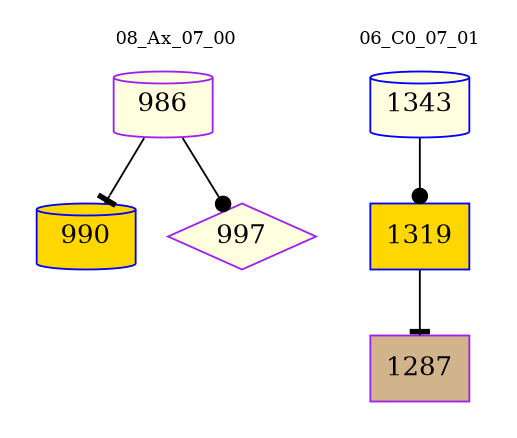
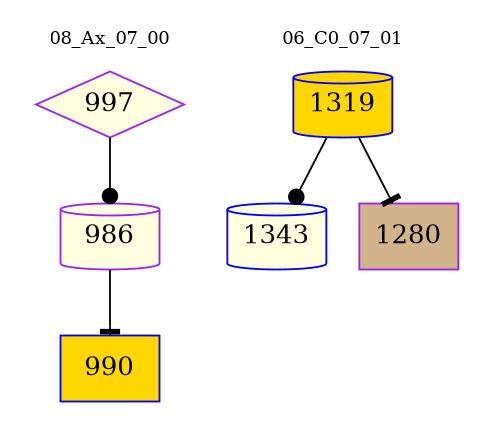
(420, 163) -> (313, 164)
(201, 168) -> (110, 163)
(86, 236) -> (110, 368)
(420, 236) -> (343, 104)
(420, 368) -> (409, 236)
